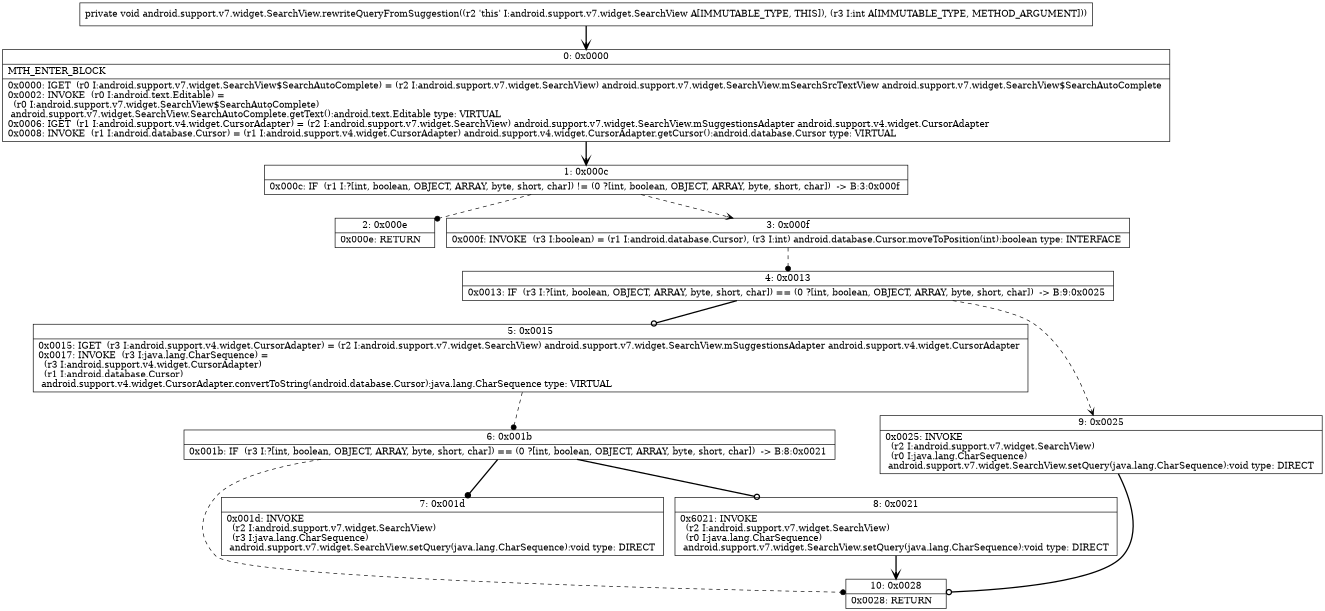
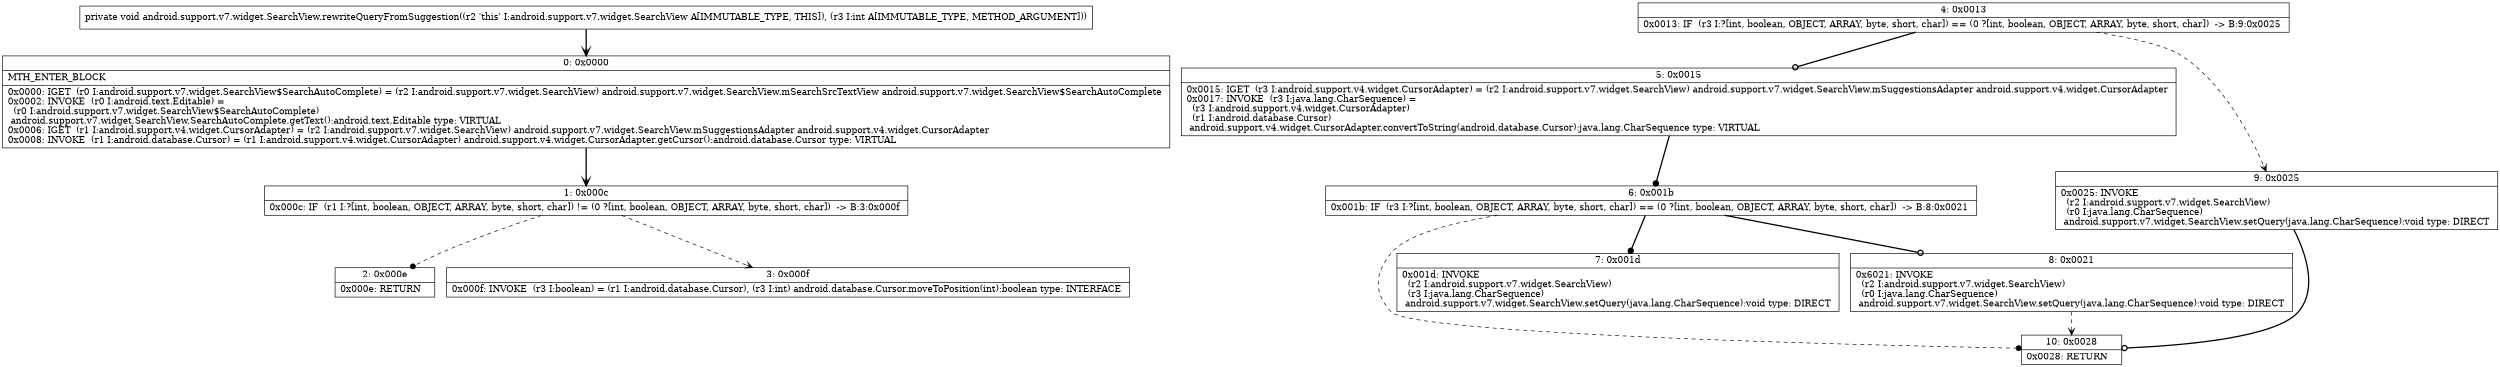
(788, 257) -> none
(518, 408) -> (1663, 158)
(896, 564) -> (2072, 320)
